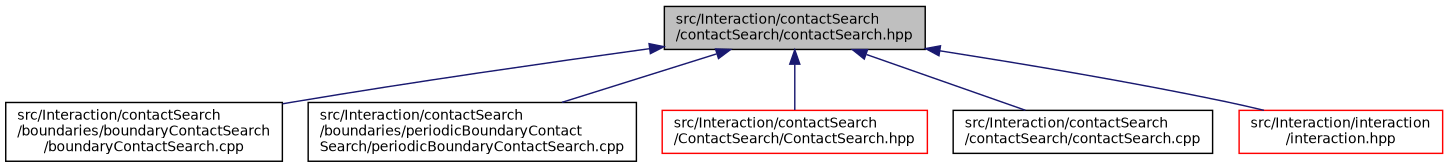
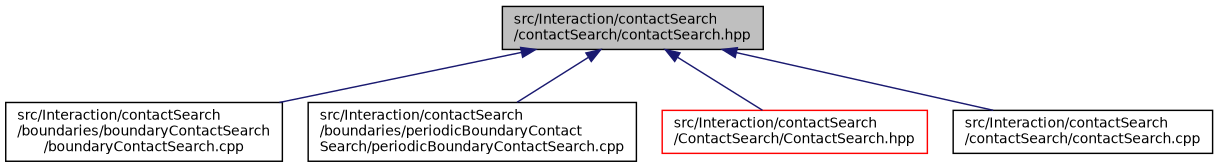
(1341, 132) -> none
